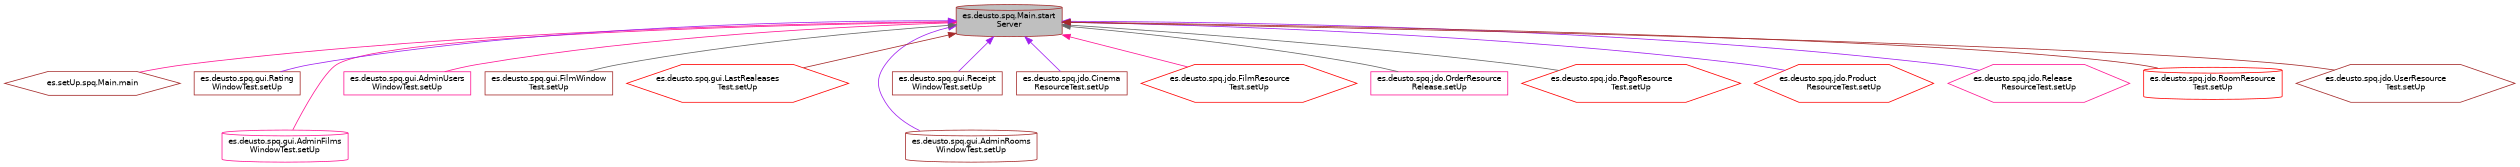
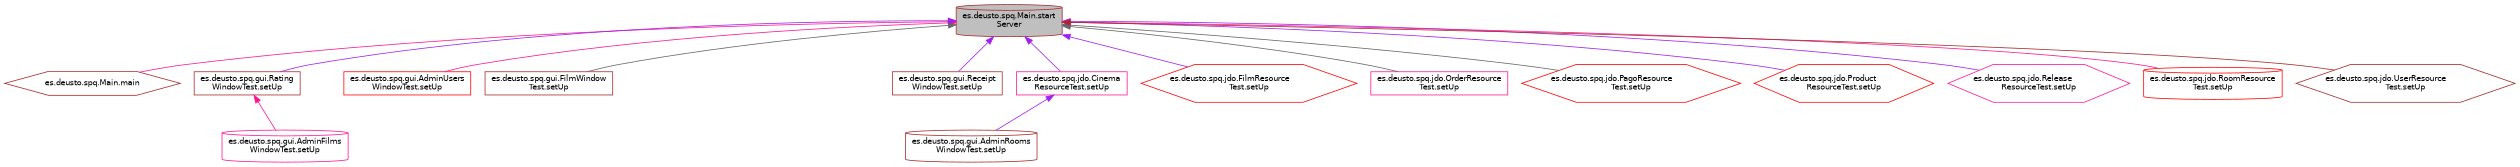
(602, 33) -> (267, 116)
(1615, 34) -> (1615, 34)
(1129, 52) -> (1129, 52)
(882, 69) -> (1022, 115)
(92, 83) -> (92, 83)
(407, 83) -> (407, 83)
(738, 83) -> none
(1072, 83) -> (1072, 83)
(1439, 83) -> (1439, 83)
